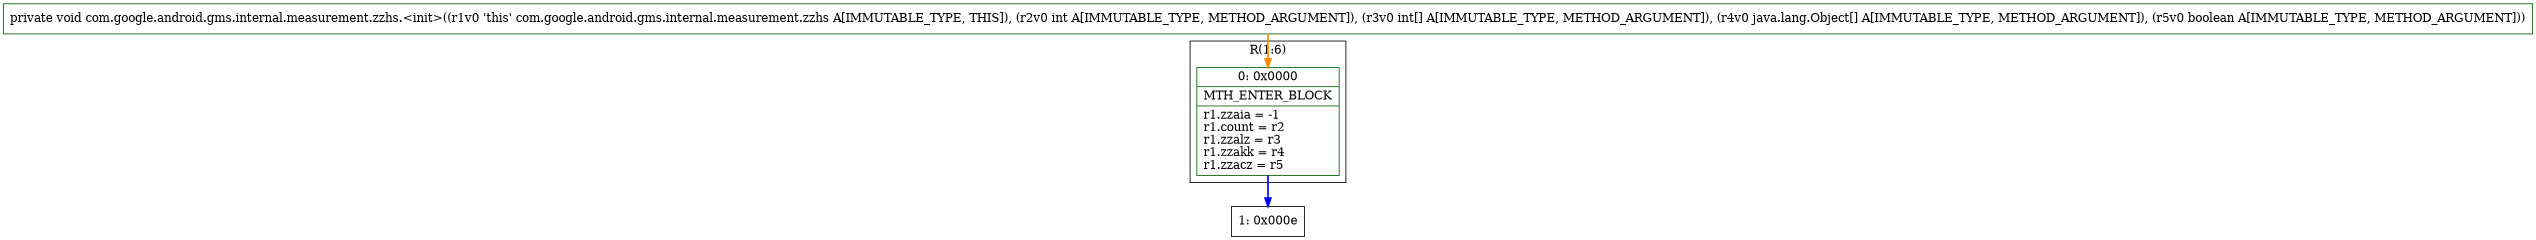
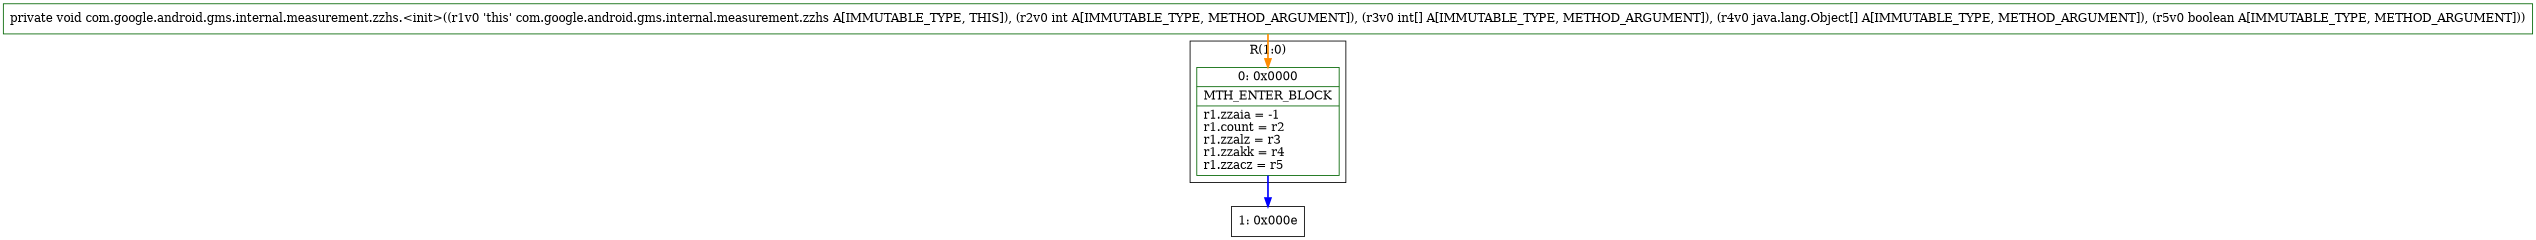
(1268, 51) -> (1268, 51)
